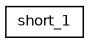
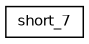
(45, 22) -> (45, 22)
